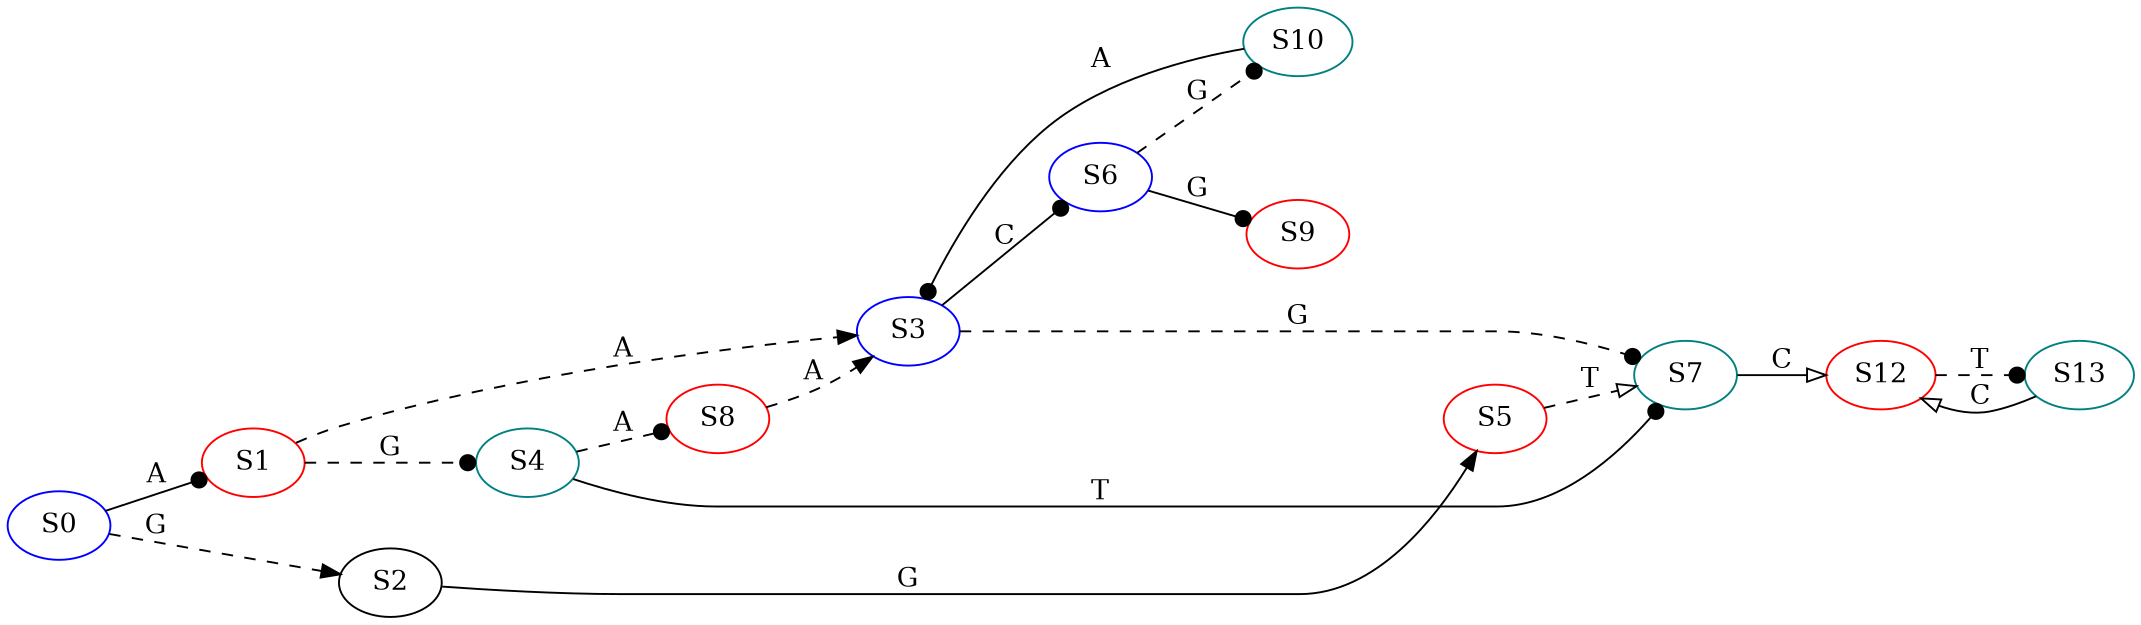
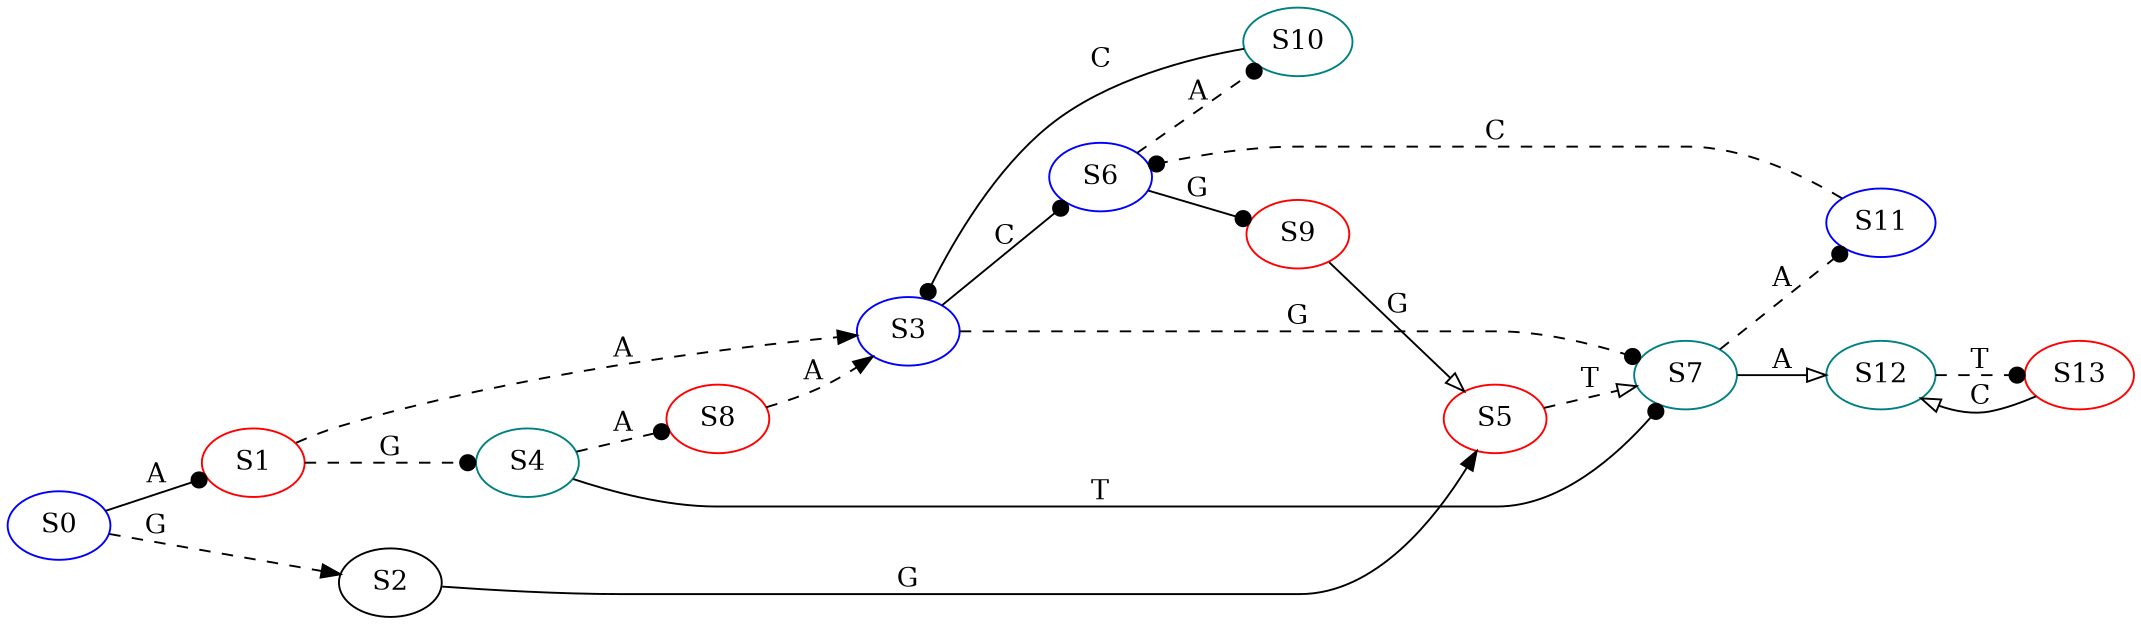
(1101, 60) -> (1101, 60)
(1198, 92) -> (1198, 92)
none -> (1881, 223)
none -> (1387, 317)
(1782, 361) -> (1782, 361)
(1881, 375) -> (1881, 375)
(2079, 375) -> (2079, 375)
